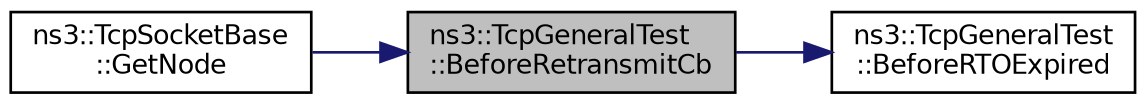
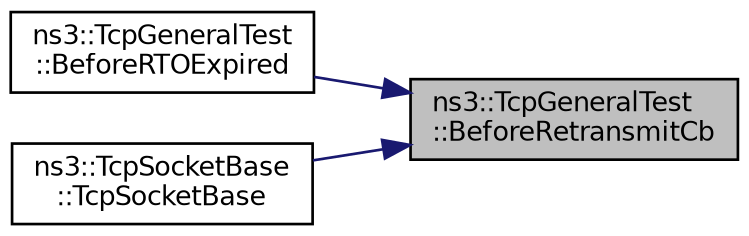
(161, 52) -> (162, 184)
(770, 52) -> (349, 83)
